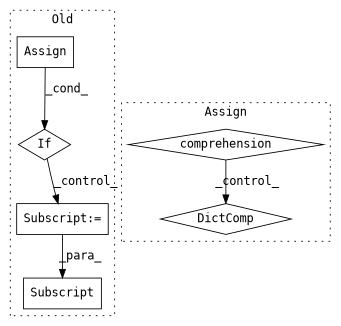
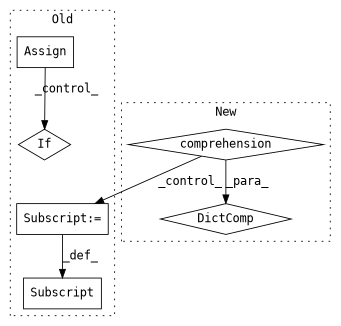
(67, 89) -> (67, 89)
(226, 113) -> (226, 113)
(51, 177) -> (152, 178)
(247, 182) -> (247, 182)
(80, 256) -> (80, 256)
